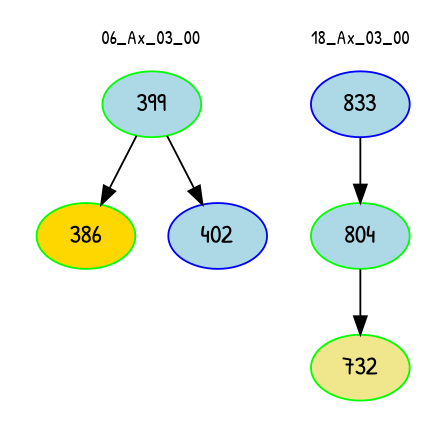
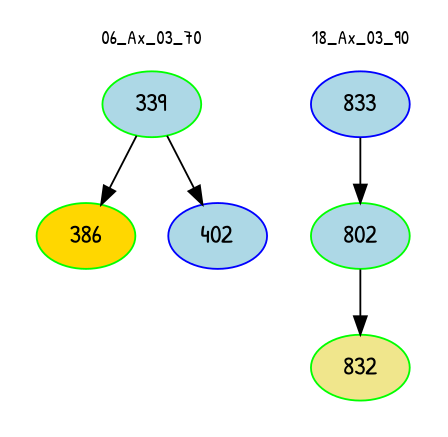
(152, 39) -> (152, 39)
(361, 39) -> (361, 39)
(152, 104) -> (152, 104)
(360, 236) -> (360, 236)
(360, 368) -> (360, 368)
